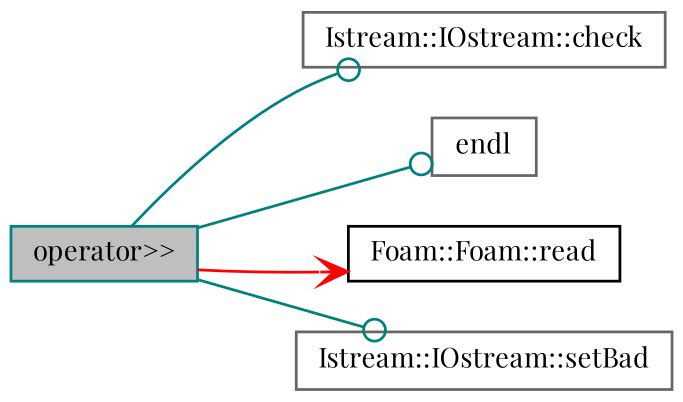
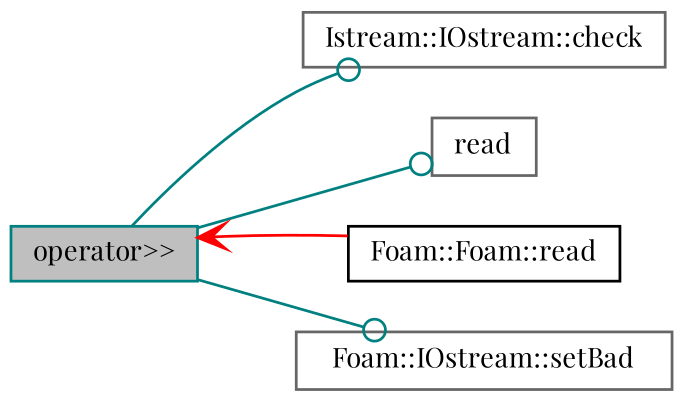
(484, 147) -> (484, 147)
(258, 272) -> (286, 235)
(484, 361) -> (484, 361)
